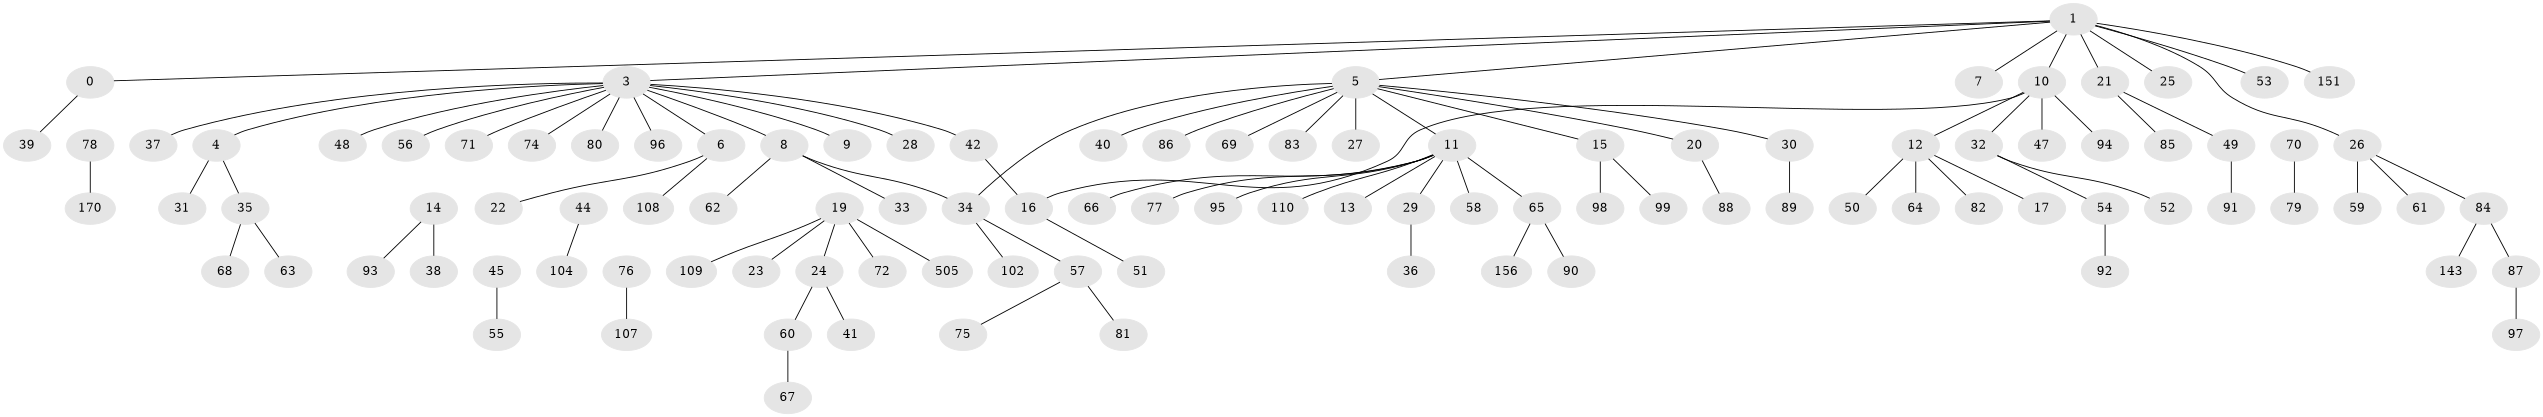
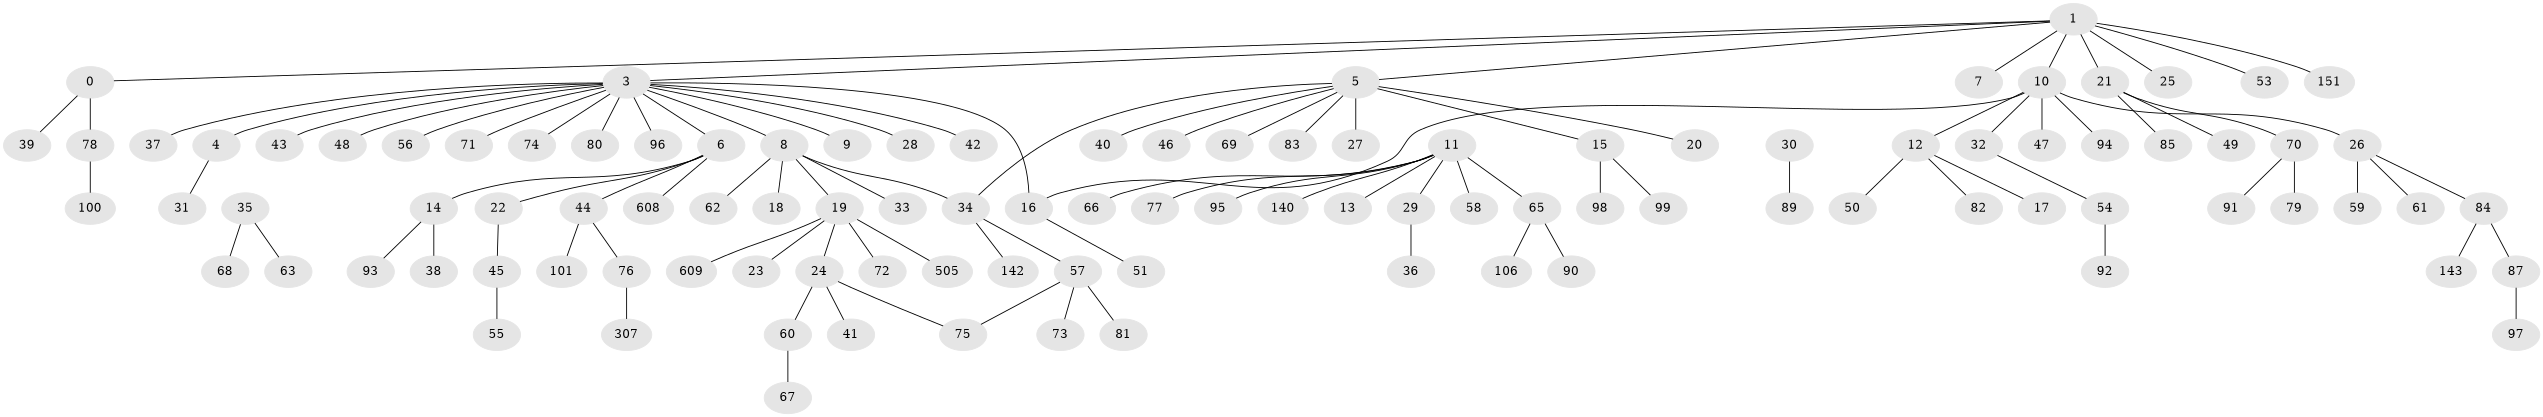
(2216, 83) -> (2235, 115)
(1535, 102) -> none
none -> (2169, 108)
none -> (90, 114)
(1404, 114) -> none
none -> (280, 145)
(1166, 145) -> (1166, 145)
(231, 177) -> none
none -> (578, 177)
none -> (812, 177)
(2231, 177) -> (2263, 177)
none -> (647, 179)
(1005, 181) -> (865, 92)
(90, 209) -> (90, 209)
(649, 209) -> (649, 209)
none -> (776, 209)
(1283, 209) -> (1283, 209)
(1726, 209) -> none
(1916, 209) -> none
(2168, 209) -> none
none -> (498, 240)
none -> (605, 240)
(562, 272) -> (562, 272)
(691, 272) -> (691, 272)
(1013, 272) -> (1013, 272)
(1507, 272) -> (1507, 272)
none -> (890, 304)
(627, 335) -> (627, 335)
none -> (1060, 335)
